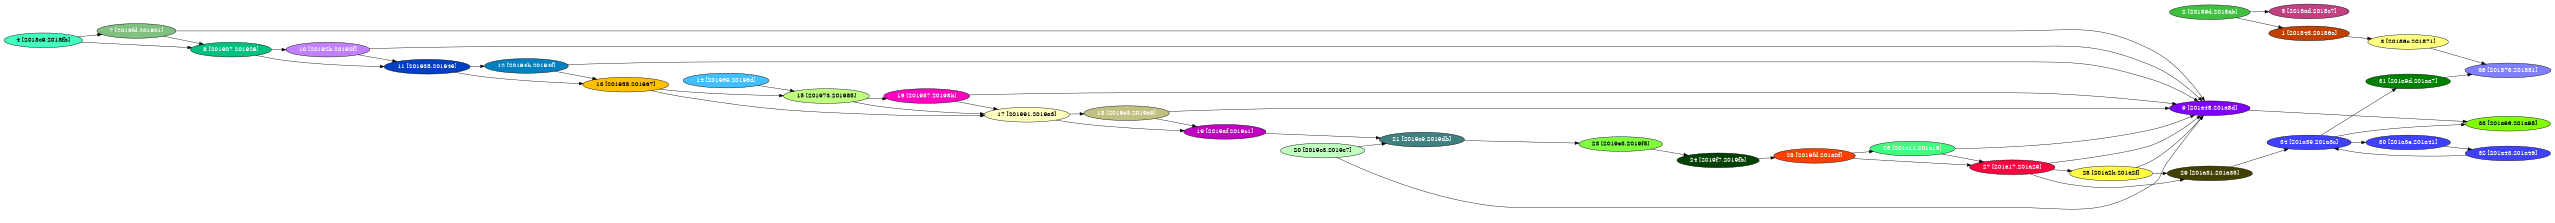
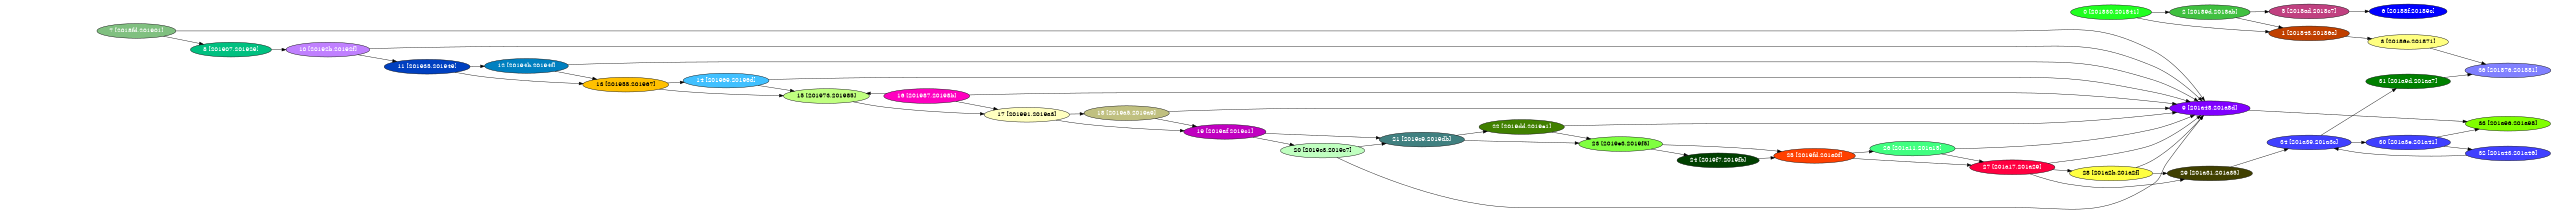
none -> (2408, 11)
none -> (2111, 12)
(43, 40) -> none
(318, 64) -> none
none -> (1478, 77)
(874, 99) -> (879, 93)
(815, 112) -> (674, 83)
none -> (1522, 127)
(2398, 128) -> (2456, 133)
none -> (1272, 141)
none -> (1720, 147)
